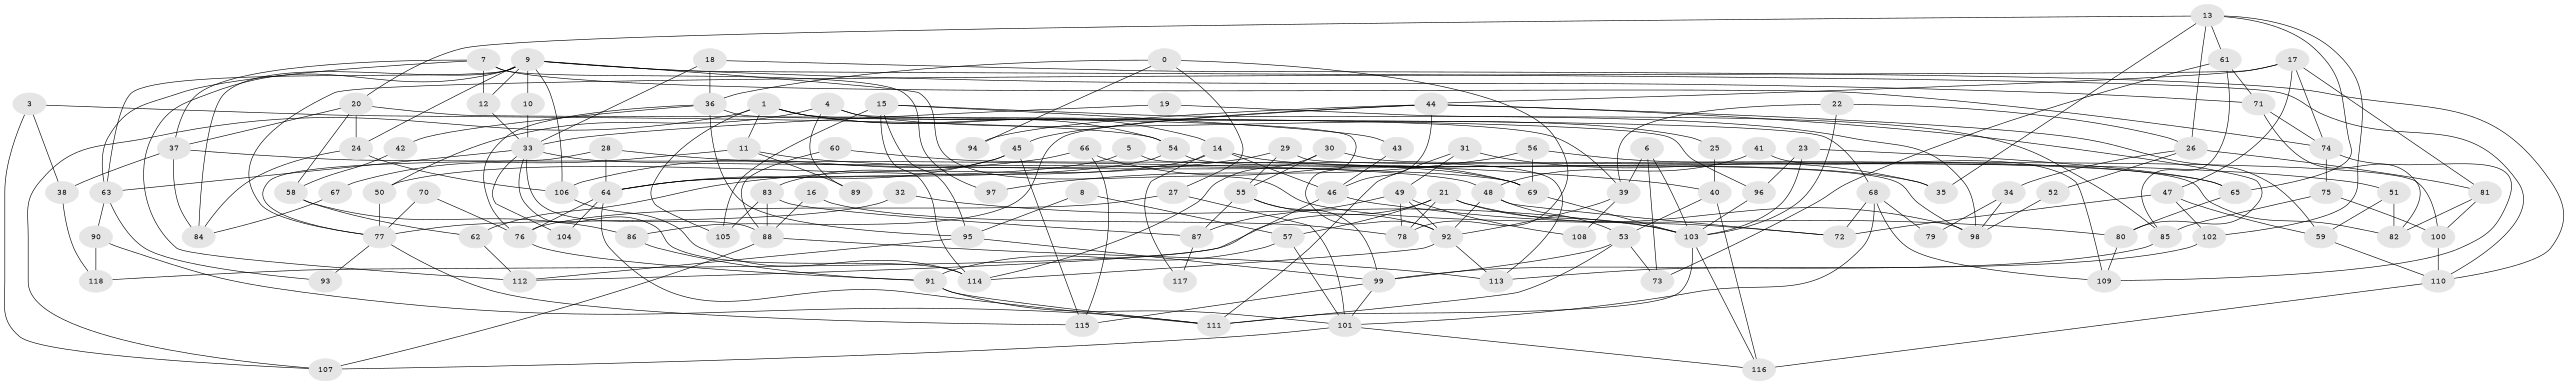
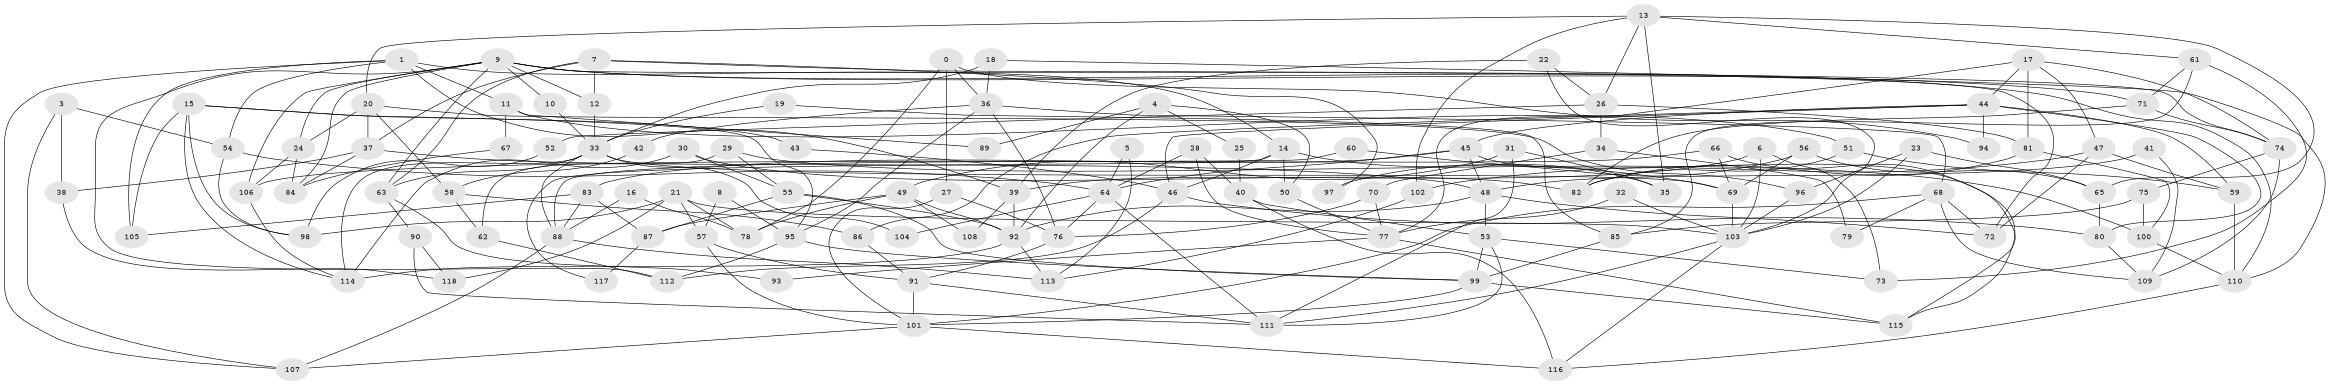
none -> (1475, 170)
(1995, 210) -> (1455, 171)
